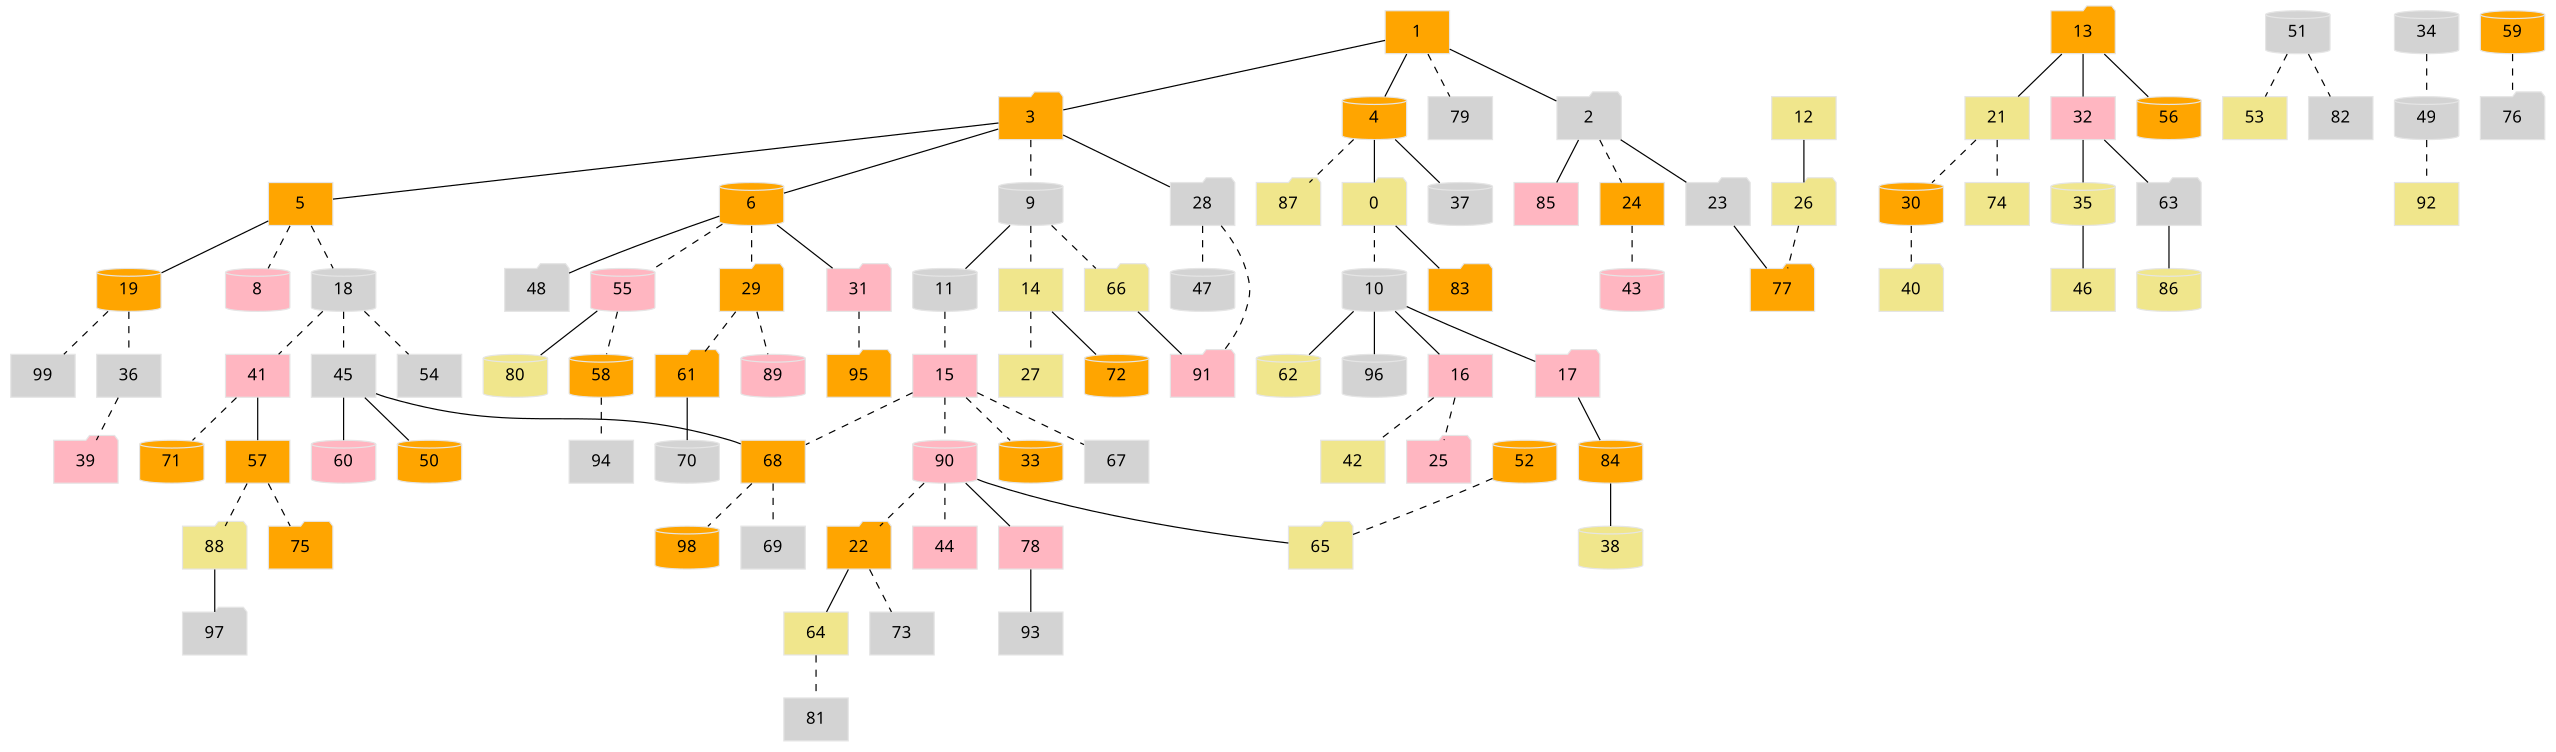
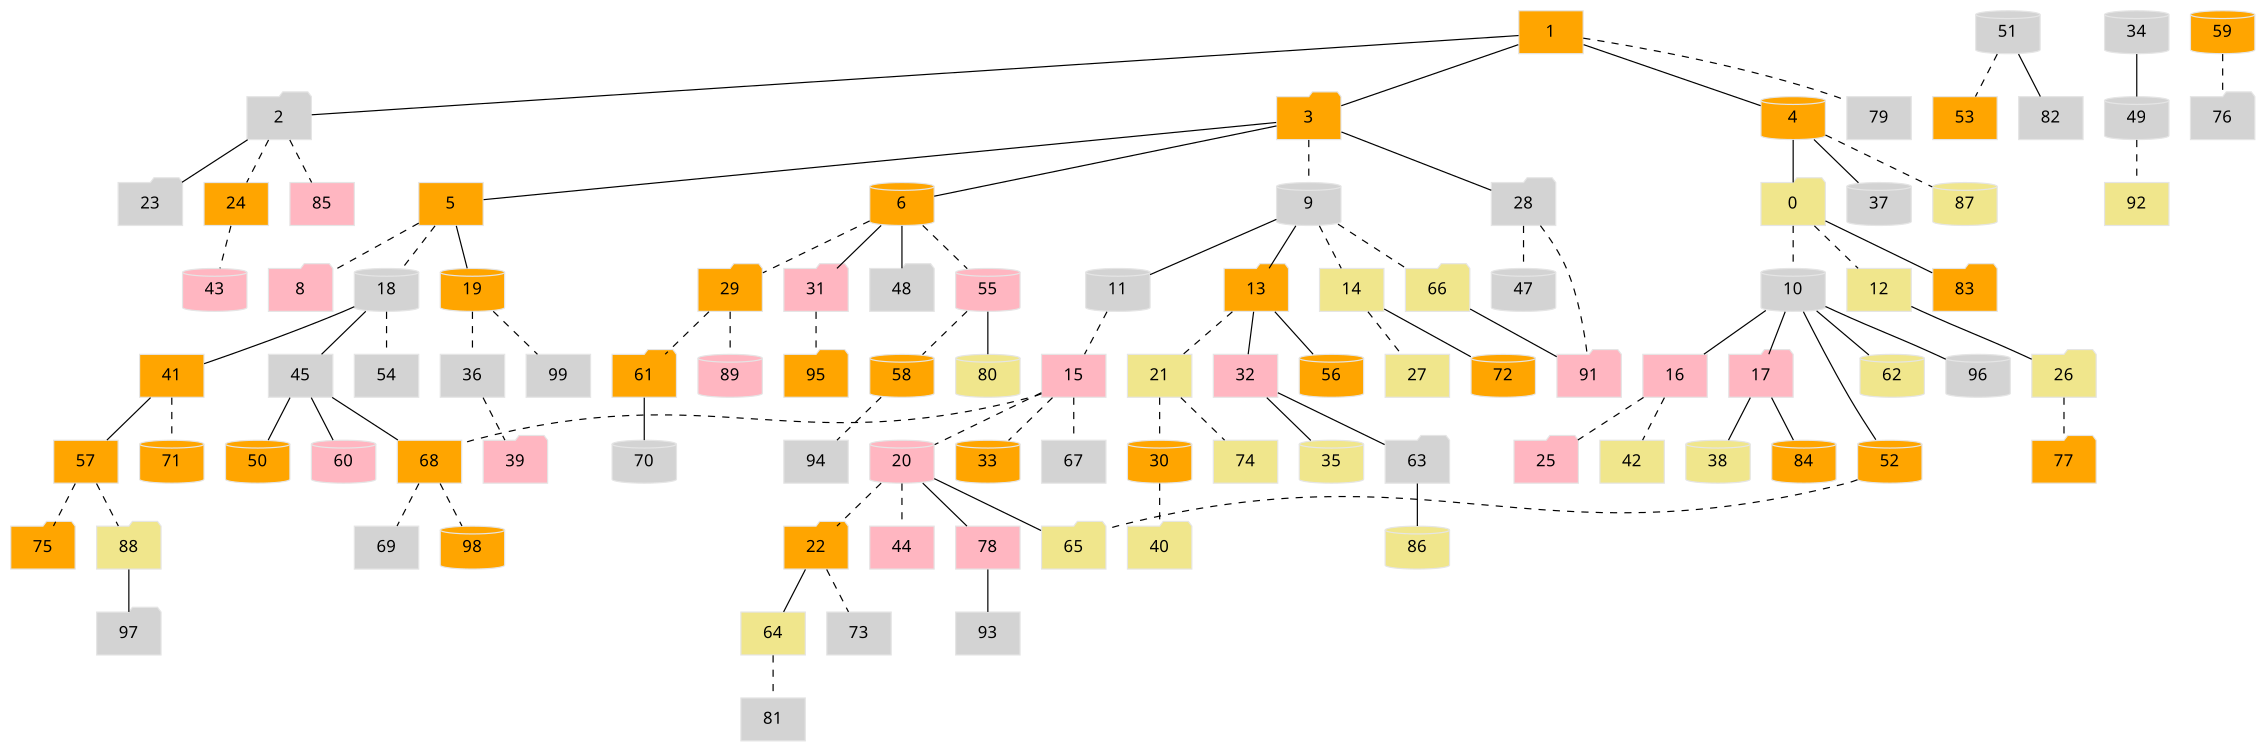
(2040, 75) -> (1208, 333)
(2319, 75) -> (2029, 75)
(2427, 75) -> (2137, 75)
(2255, 118) -> (1965, 118)
(1568, 161) -> (301, 161)
(1288, 204) -> (1965, 204)
none -> (1282, 247)
(1750, 247) -> none
none -> (1836, 247)
(258, 290) -> (301, 290)
(2083, 290) -> none
(301, 333) -> (280, 337)
(344, 333) -> (344, 333)
(258, 376) -> (172, 376)
none -> (1838, 377)
(945, 462) -> (902, 462)
(1611, 505) -> (1739, 419)
